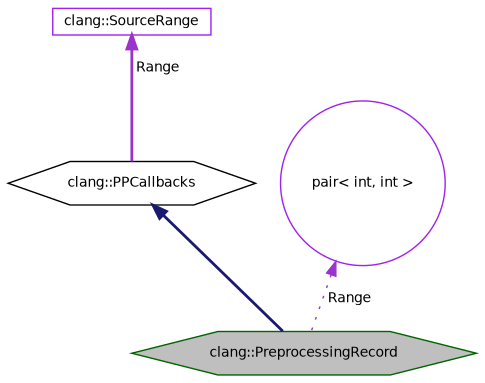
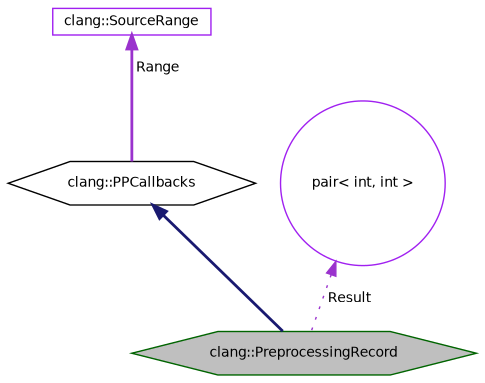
(347, 299) -> (347, 299)
